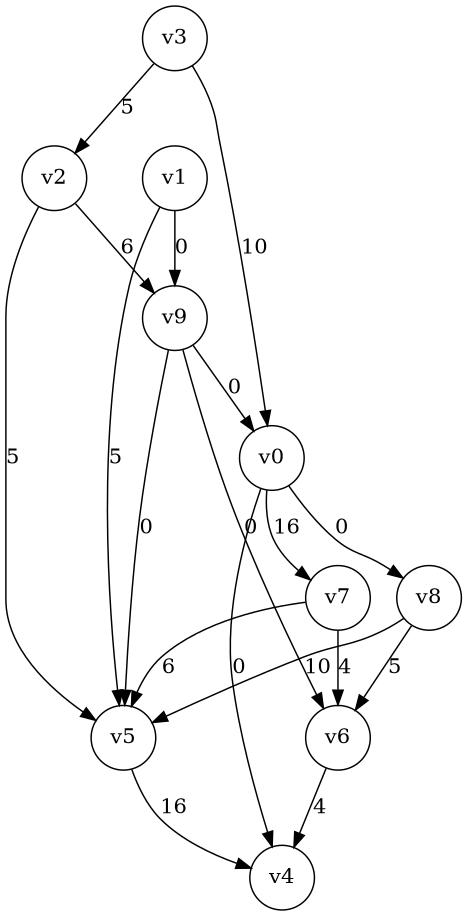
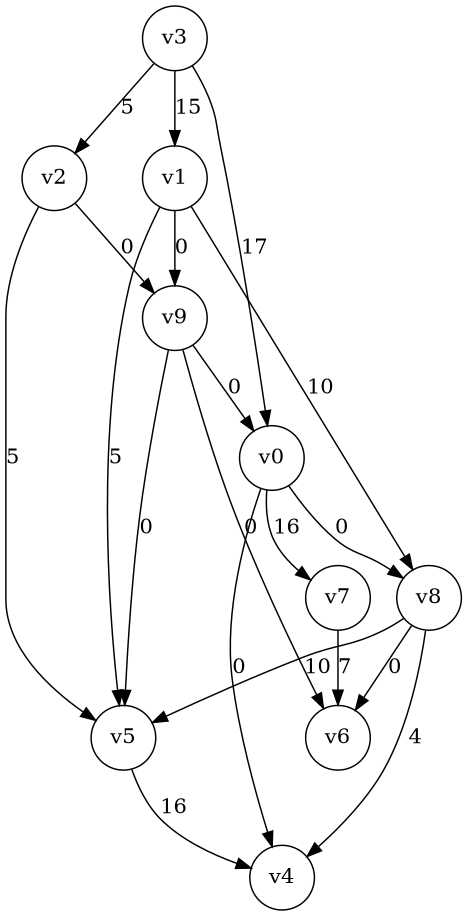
none -> (175, 101)
(128, 248) -> (128, 248)
(255, 248) -> (255, 248)
none -> (298, 381)
(209, 628) -> none
(345, 668) -> (345, 668)
(395, 668) -> (395, 668)
(313, 801) -> (394, 750)
